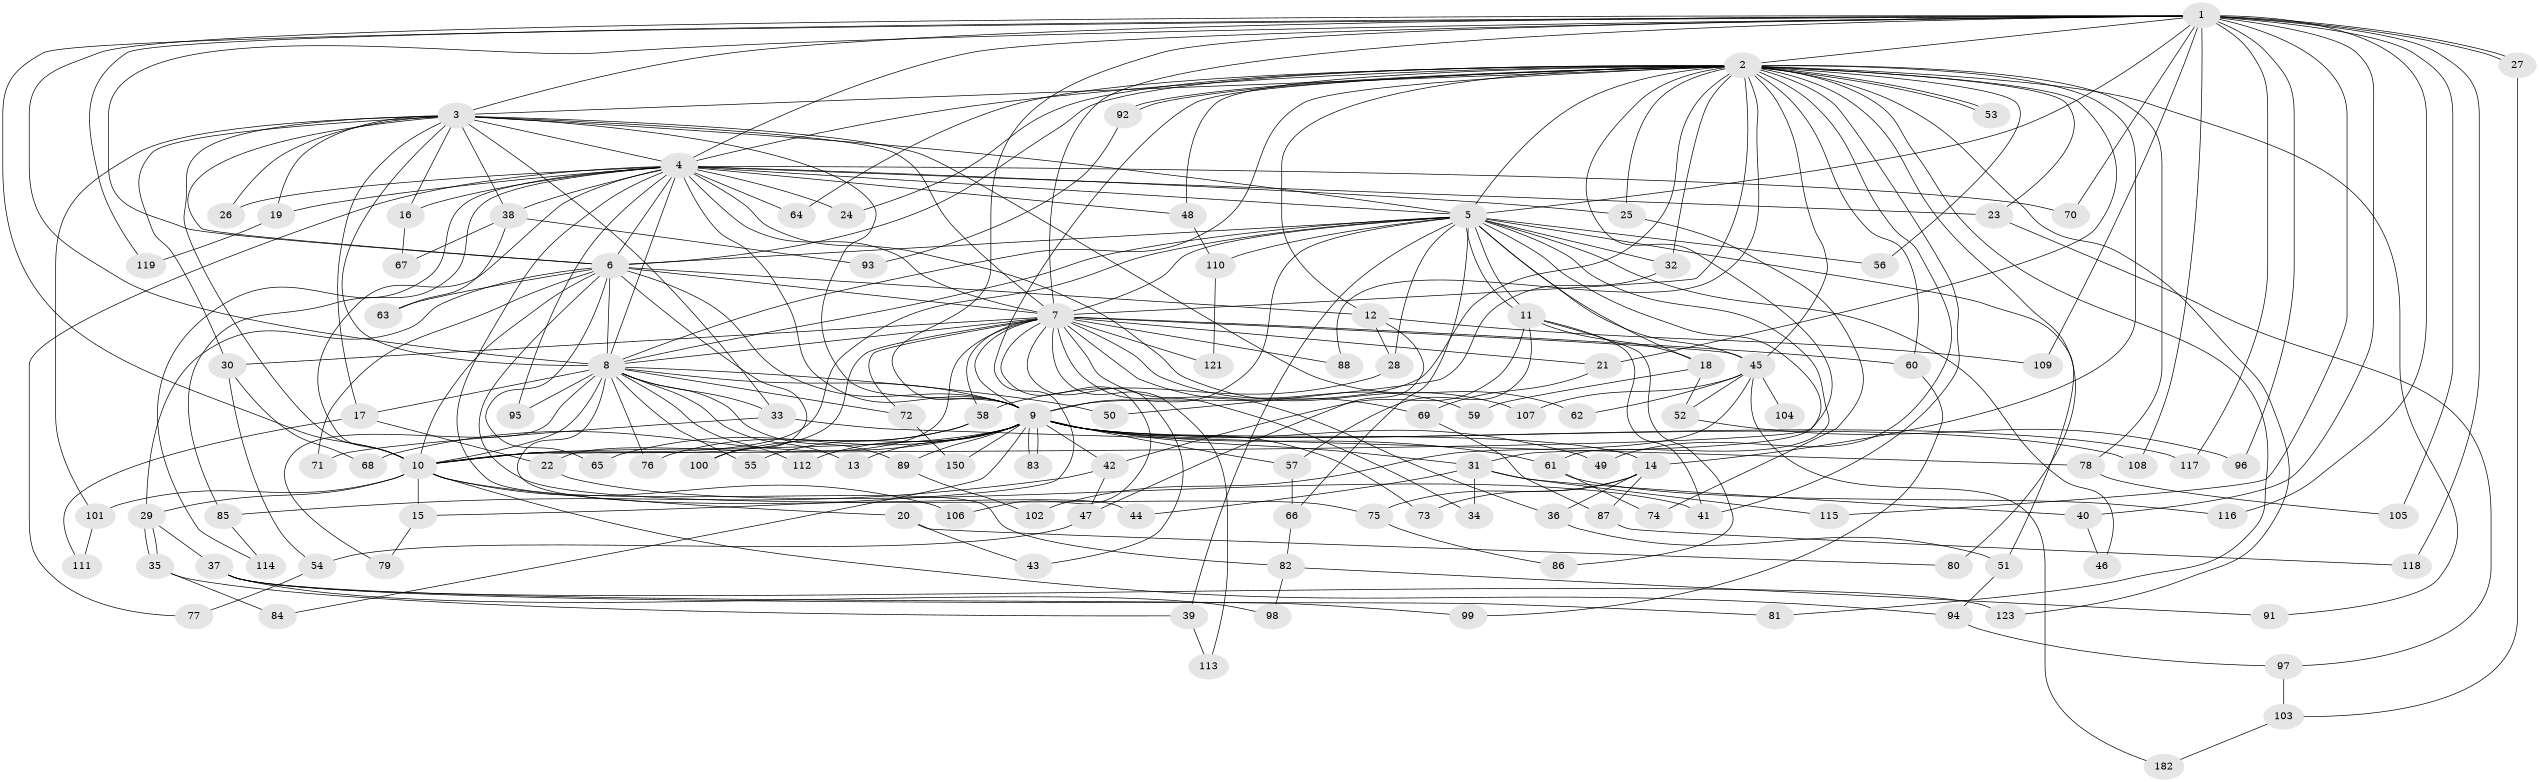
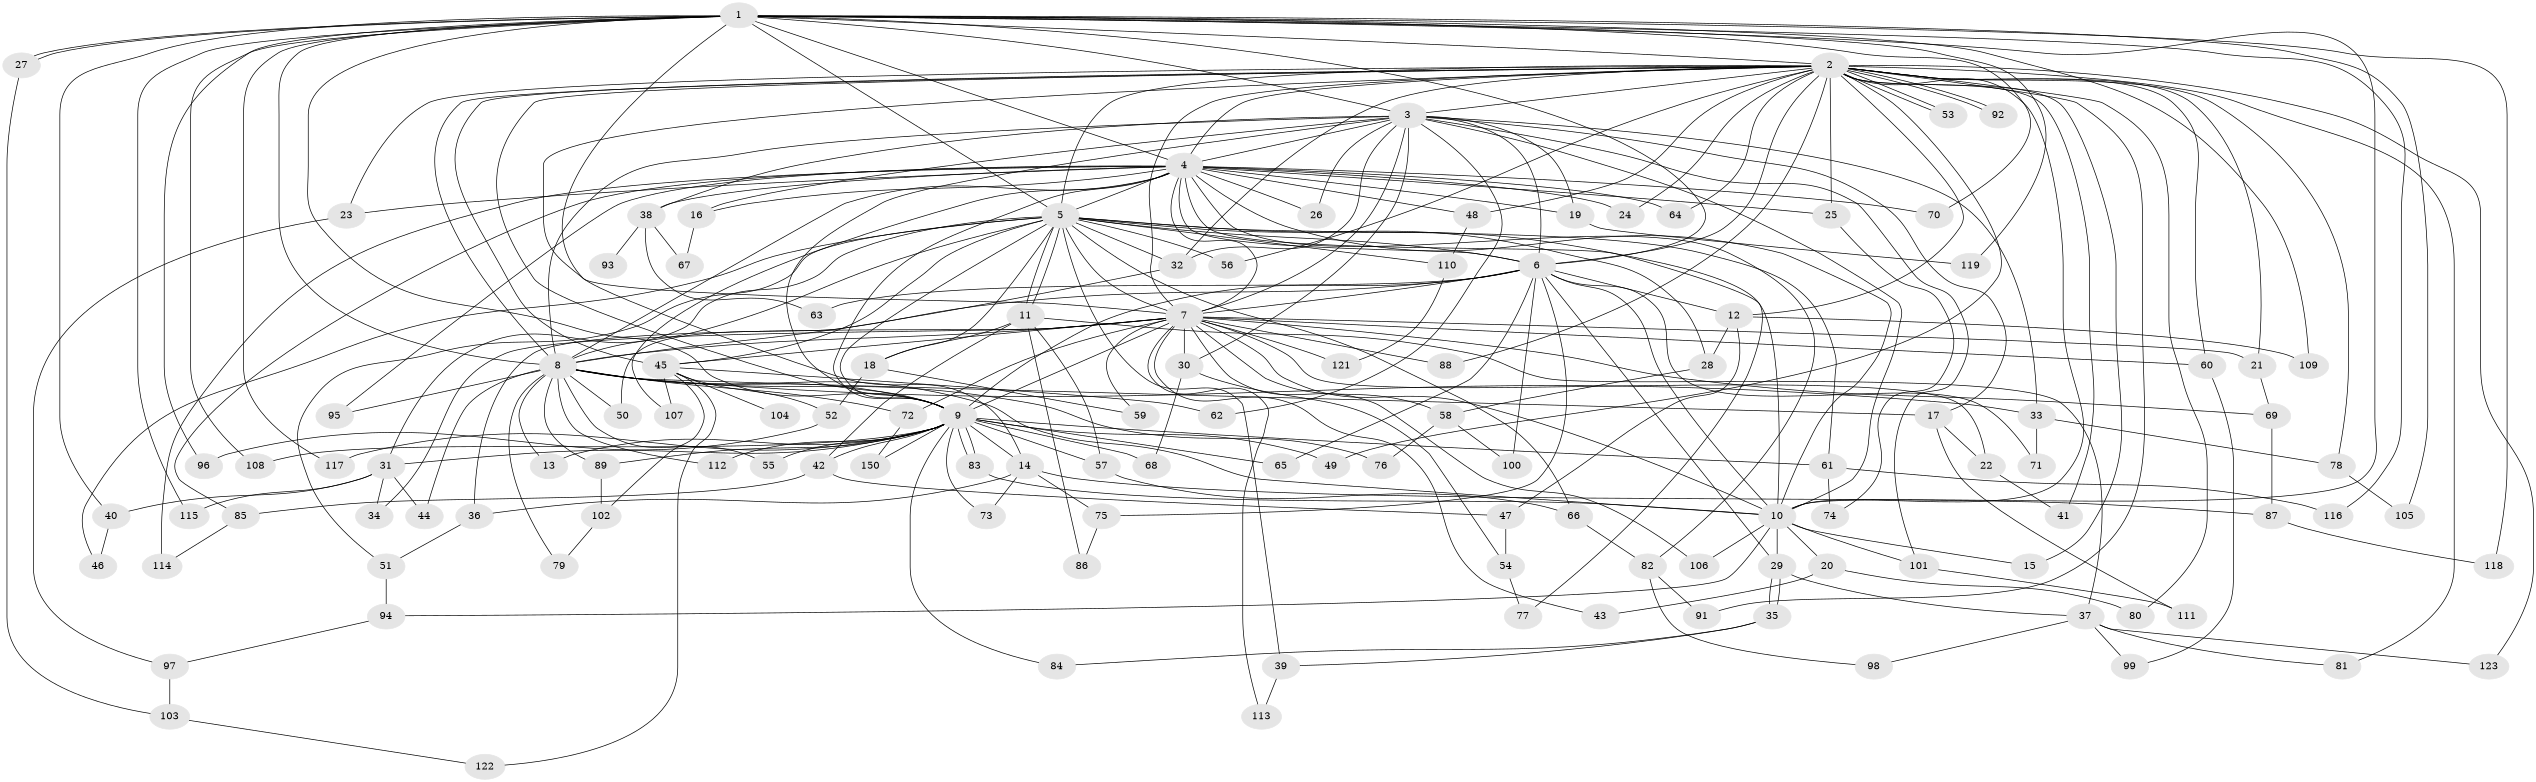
(964, 152) -> (1343, 226)
(1016, 217) -> none
(1629, 399) -> (1595, 381)
(729, 448) -> (1373, 501)
(401, 541) -> (580, 541)
(2164, 767) -> (485, 767)
